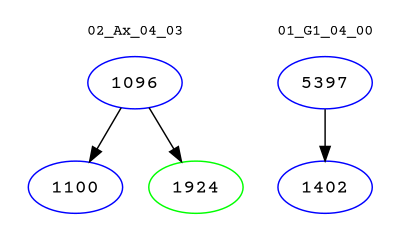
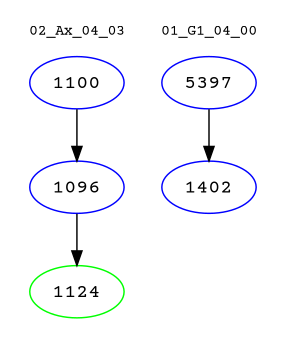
(109, 128) -> (77, 128)
(196, 187) -> (77, 292)
